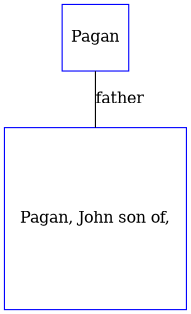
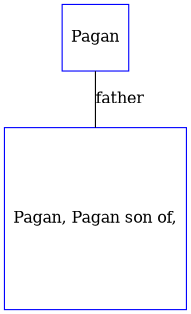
(95, 219) -> (95, 219)
